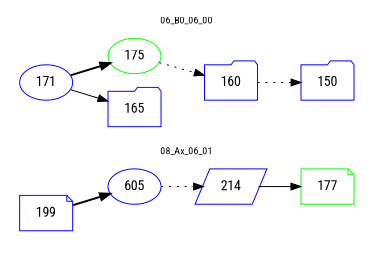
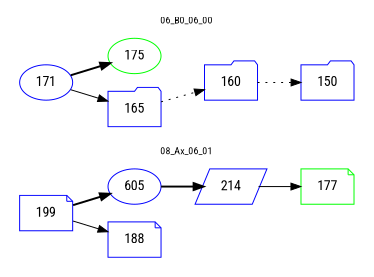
(177, 68) -> (178, 97)
(177, 187) -> (177, 187)
none -> (135, 240)
